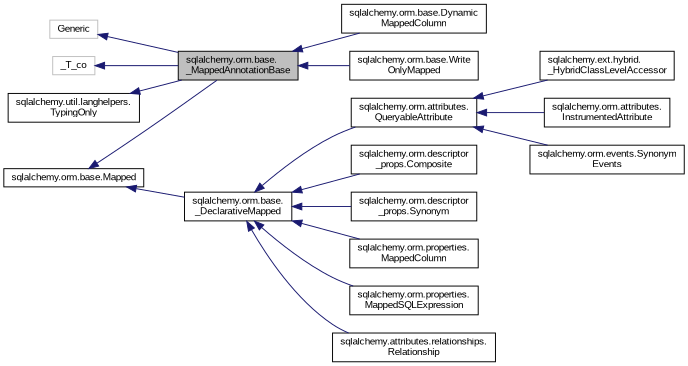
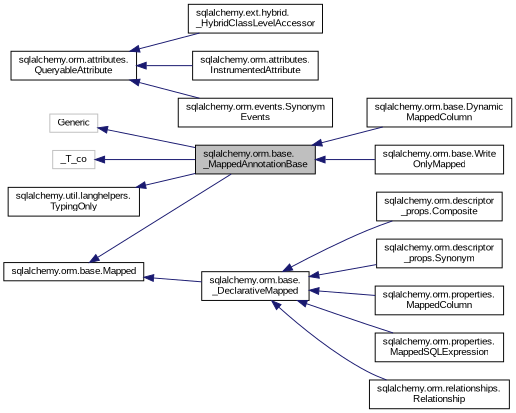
(306, 152) -> none
(414, 347) -> (439, 394)
